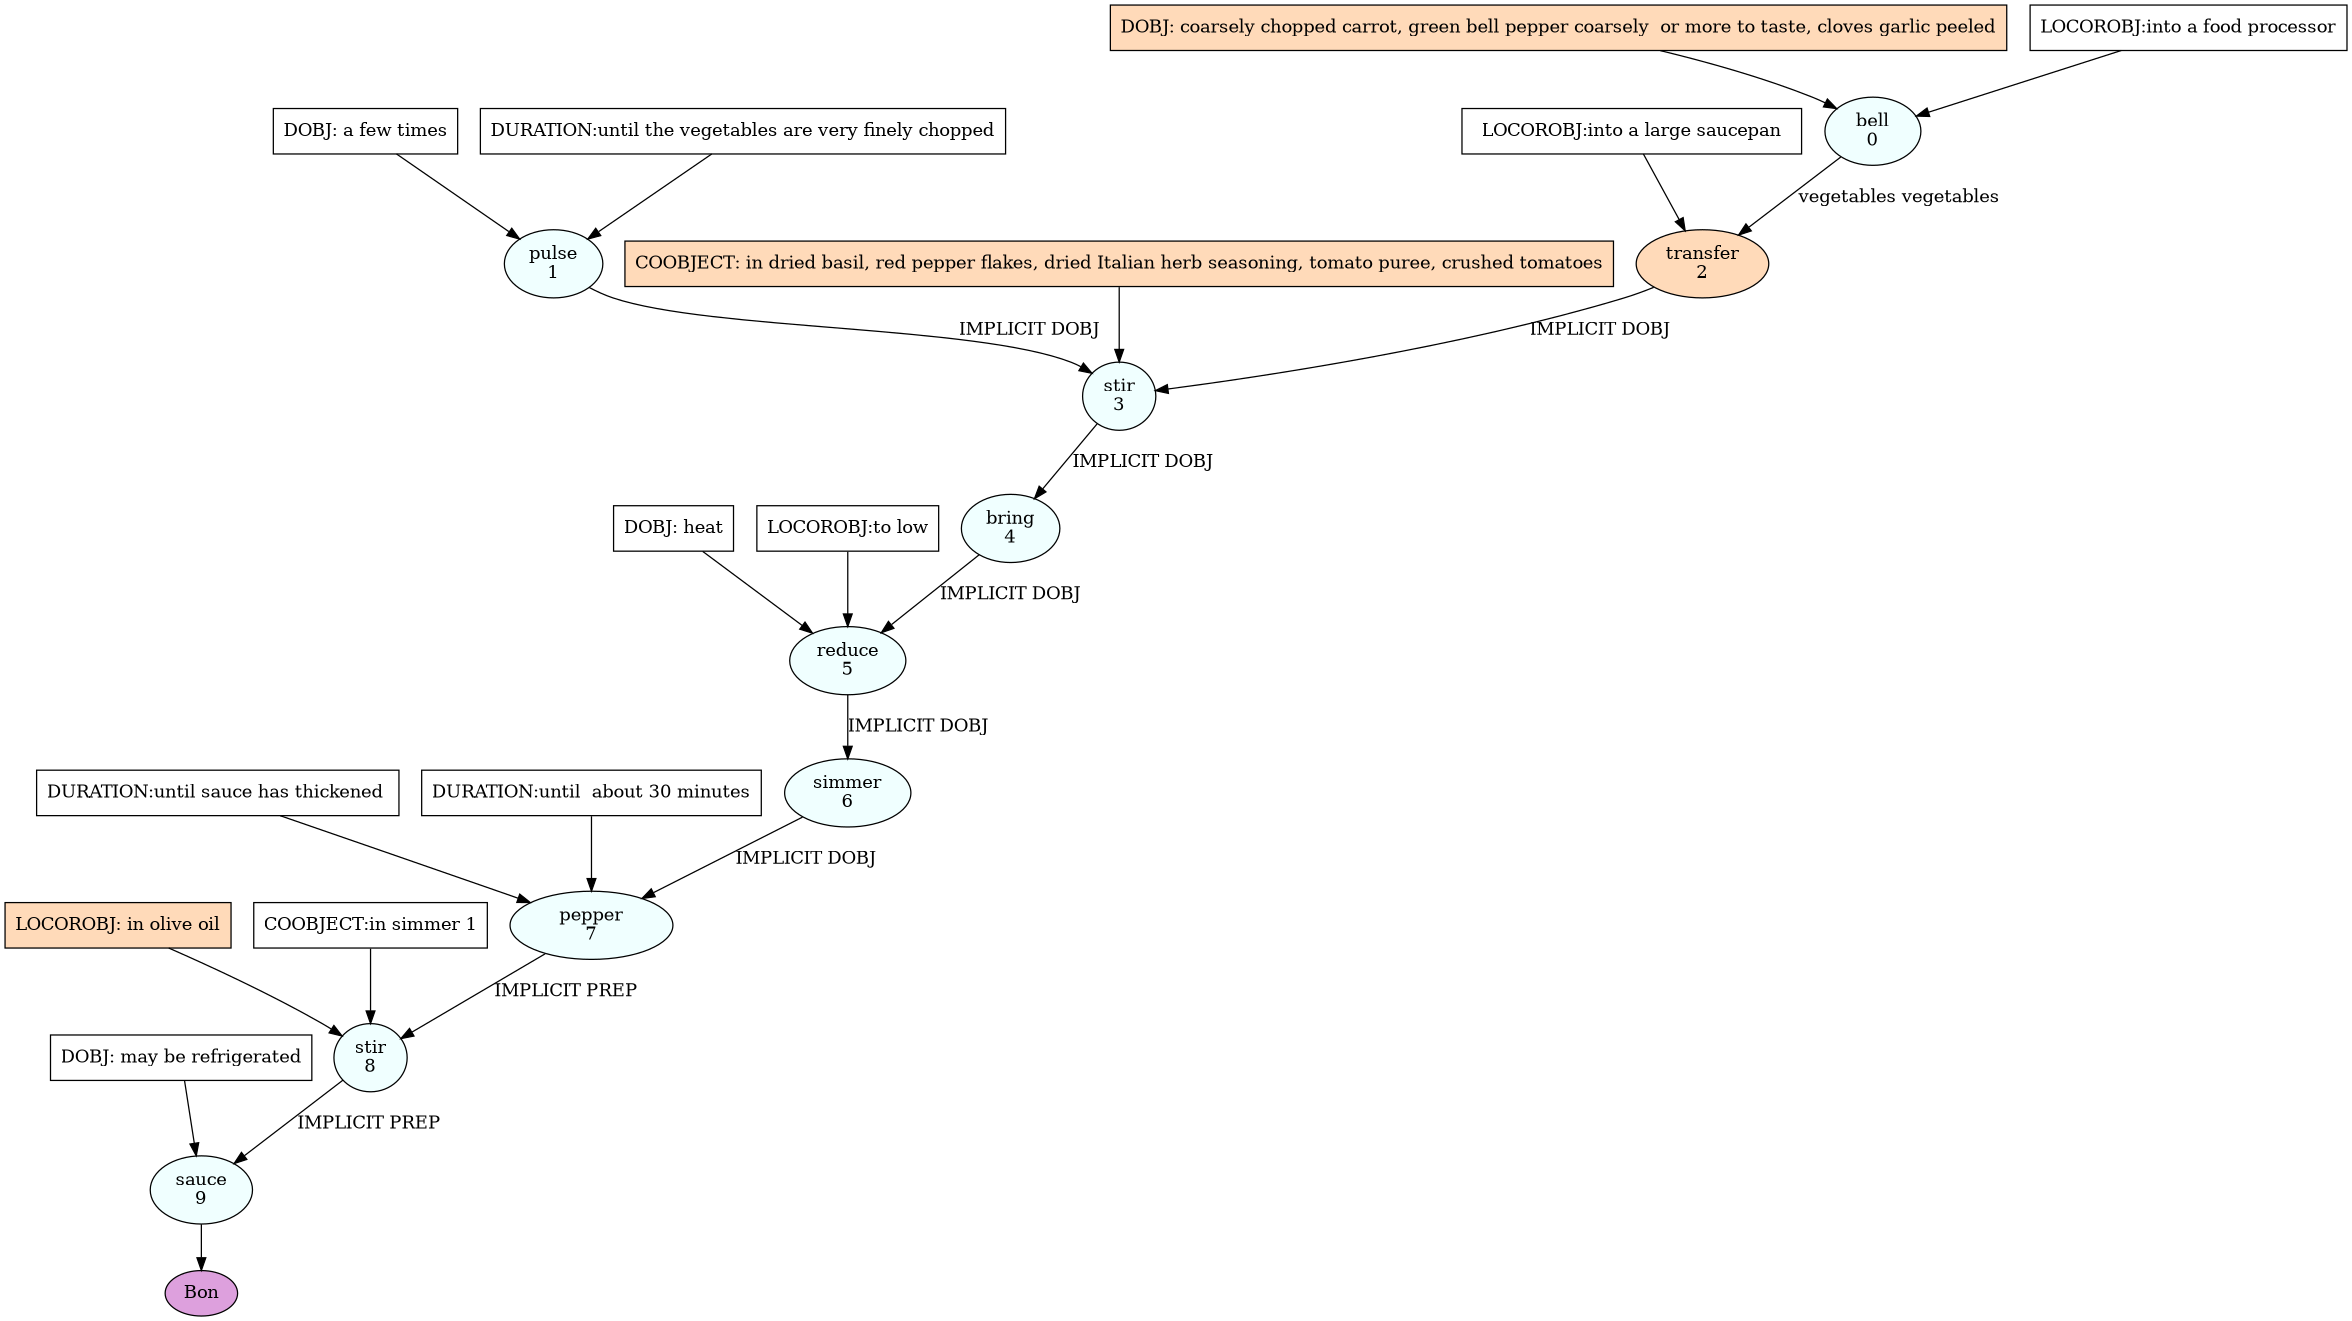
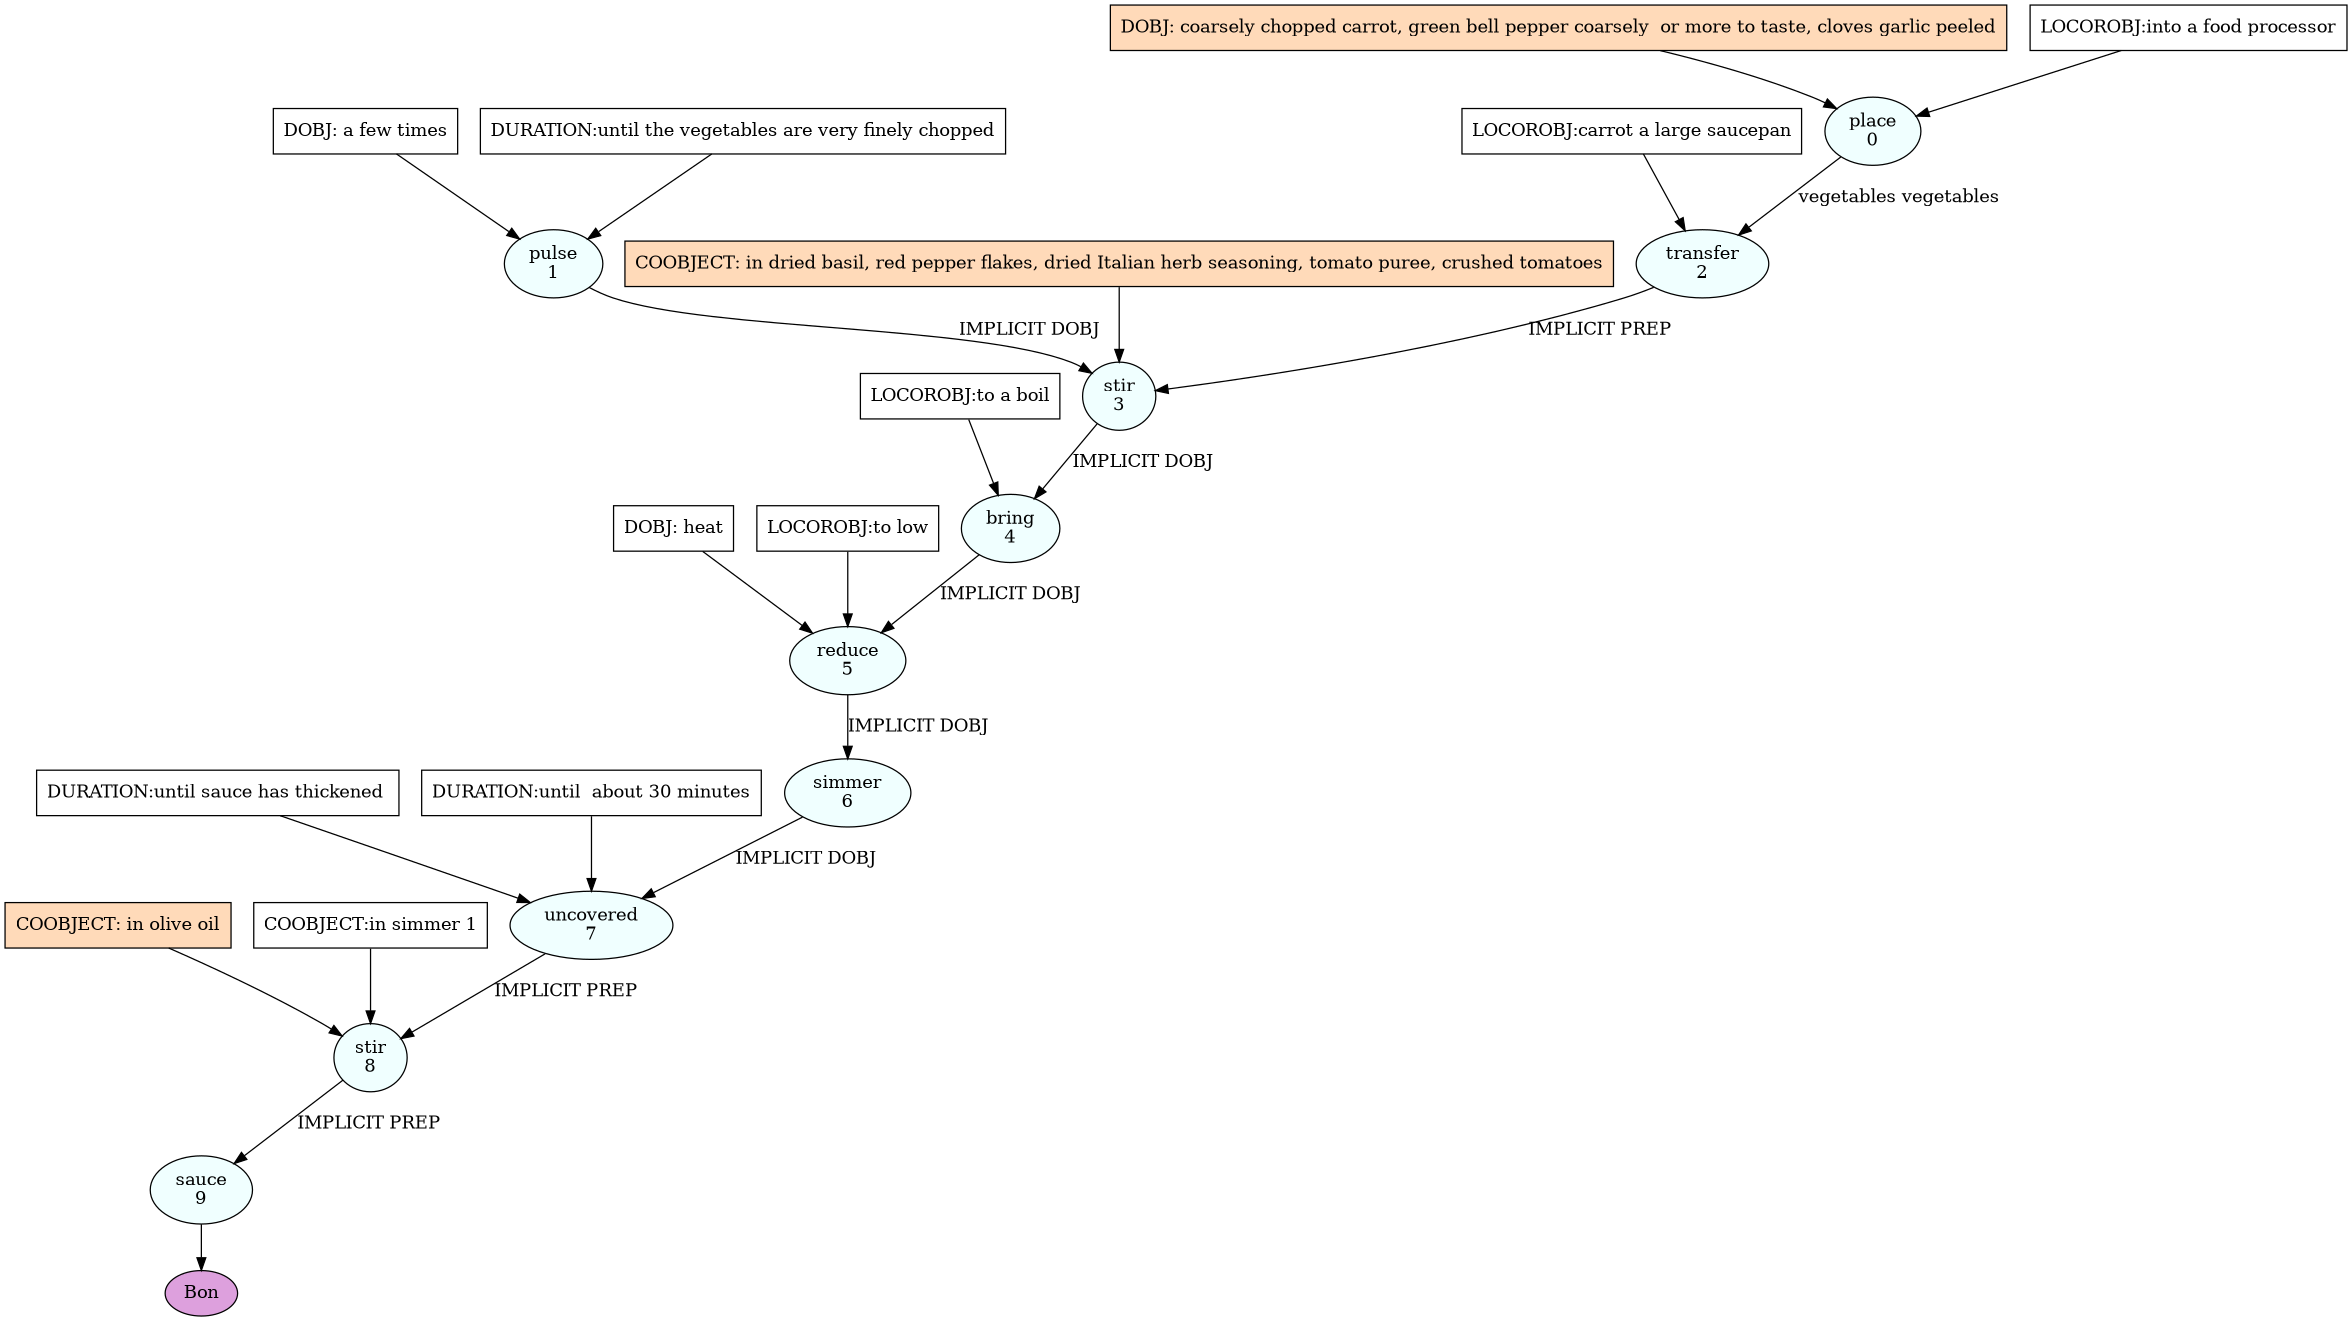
(1632, 131) -> (1632, 131)
(1873, 131) -> (1873, 131)
(1702, 264) -> (1702, 264)
(1600, 330) -> (1600, 330)
none -> (960, 396)
(118, 925) -> (118, 925)
(591, 925) -> (591, 925)
(181, 1058) -> none
